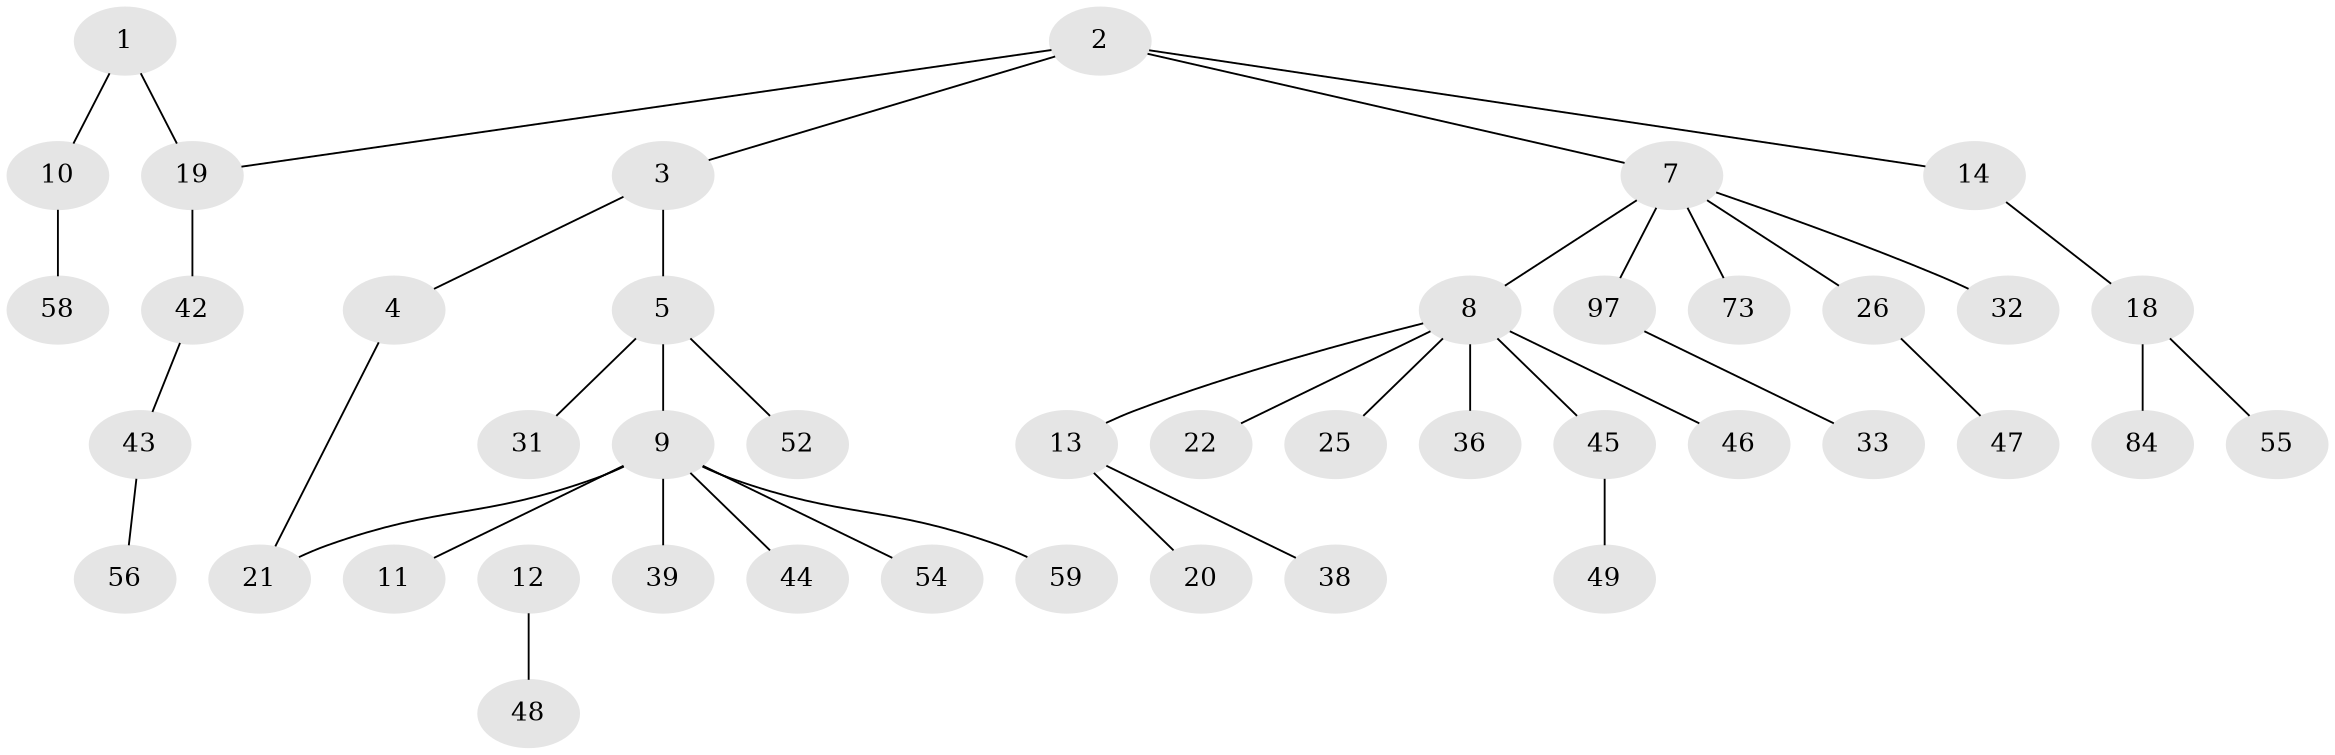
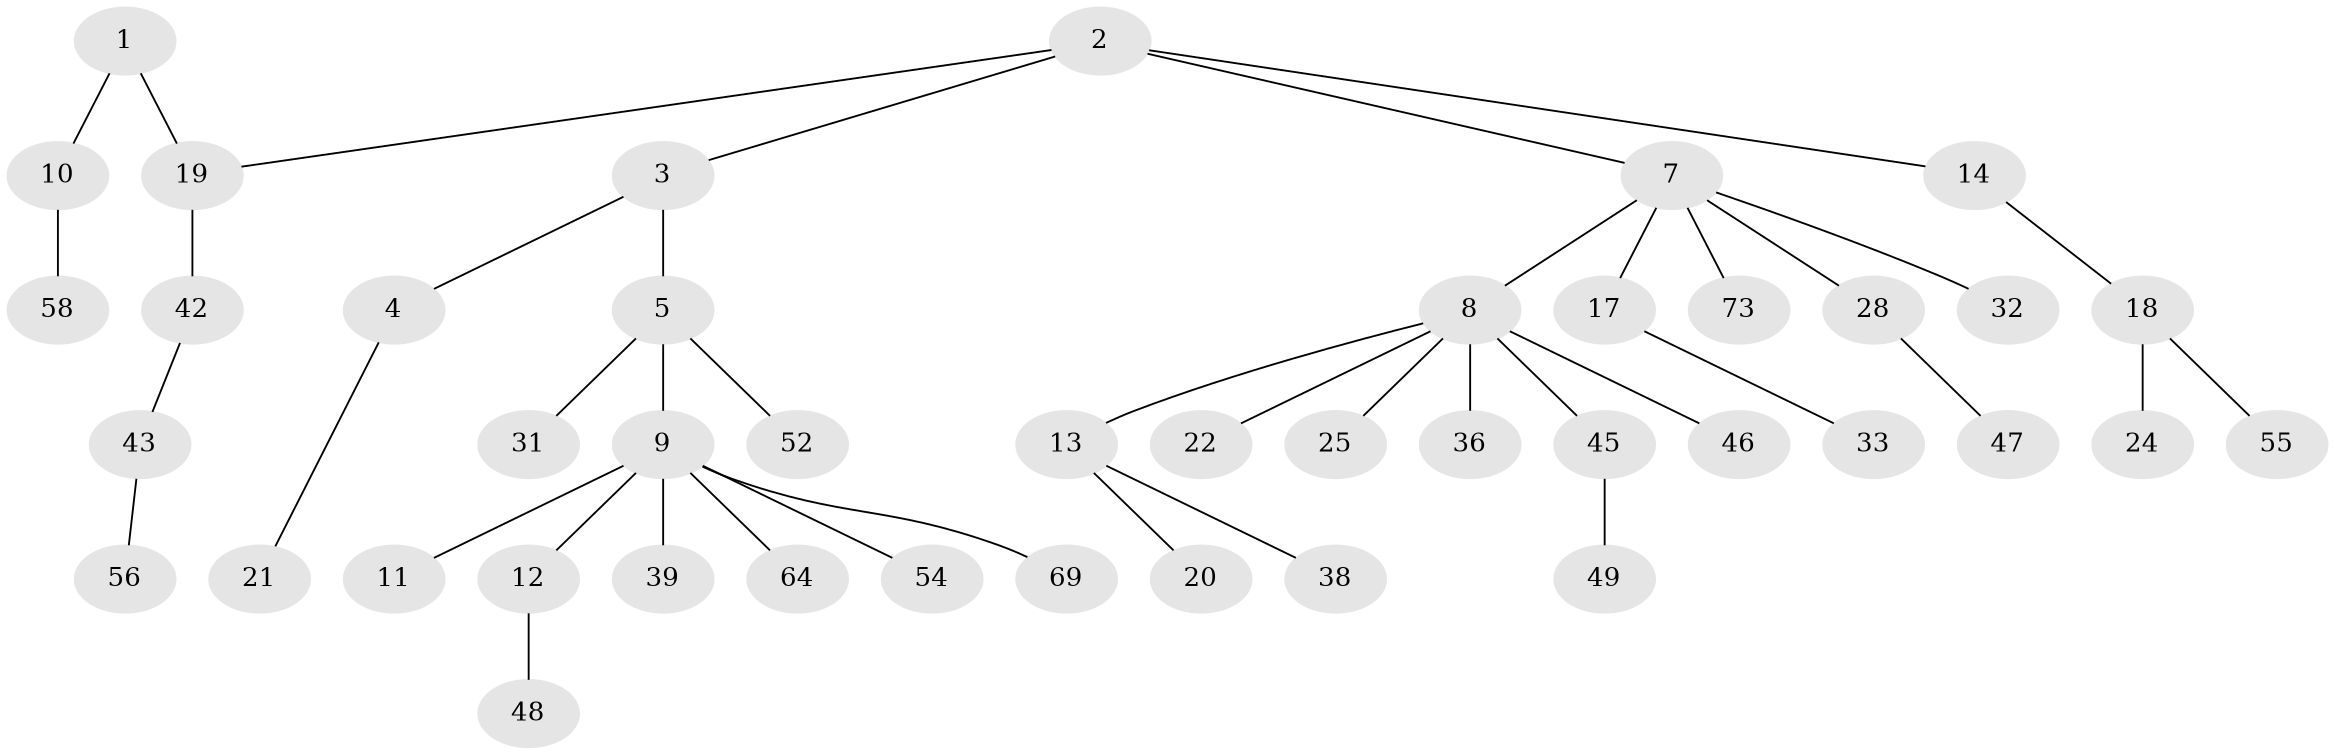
(1605, 310) -> (1605, 310)
(1874, 310) -> (1874, 310)
(2143, 445) -> (2143, 445)
(461, 512) -> (596, 512)
(798, 579) -> (798, 579)
(1067, 579) -> (1067, 579)
